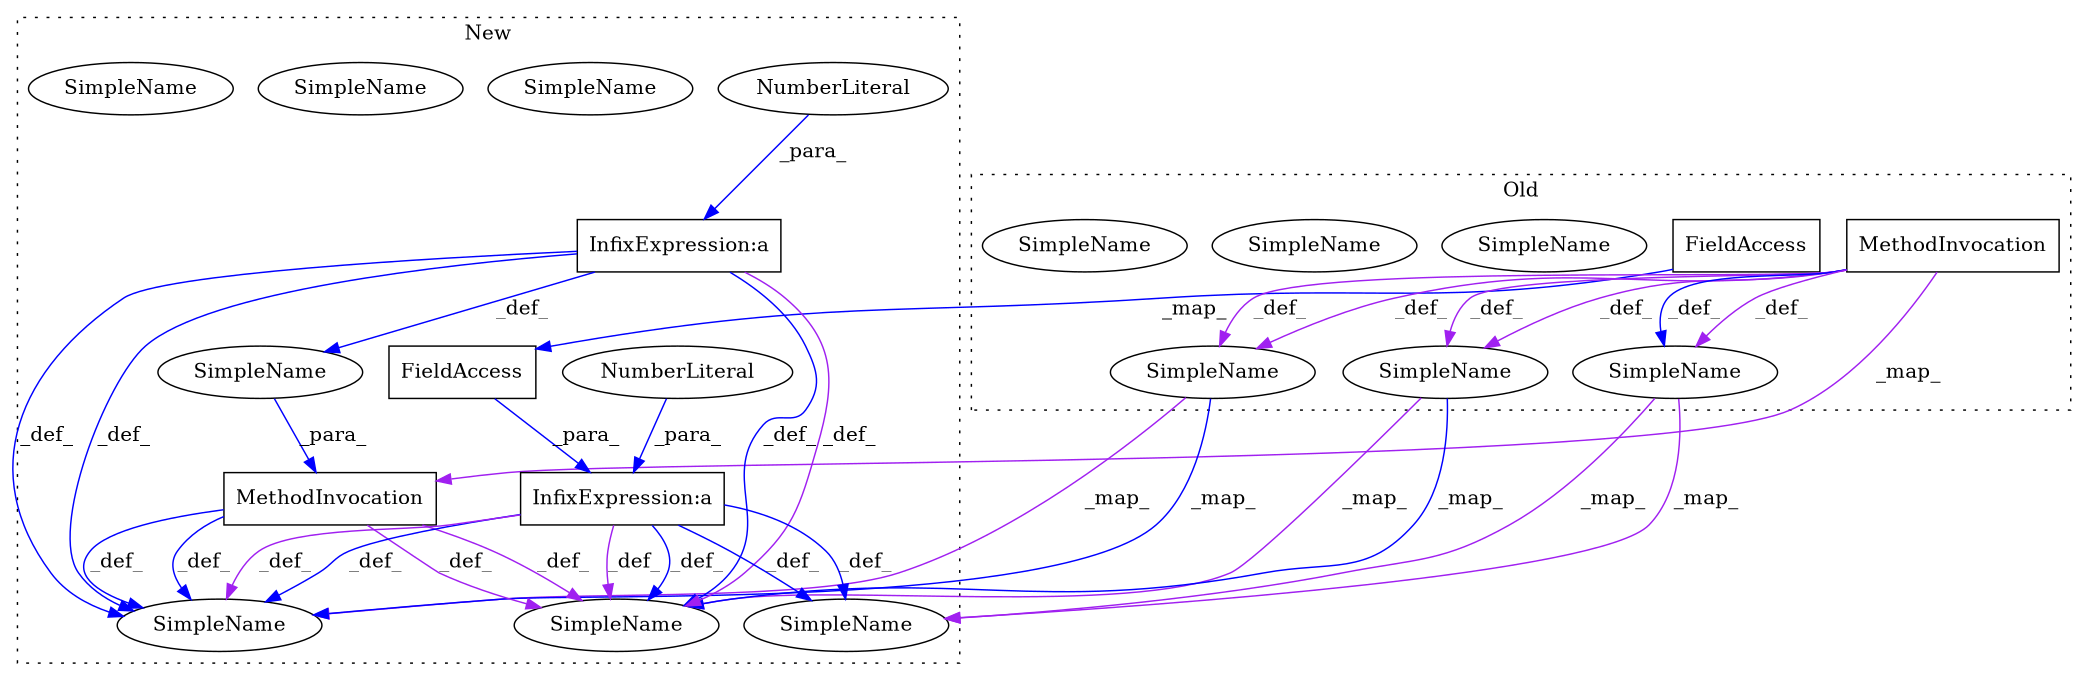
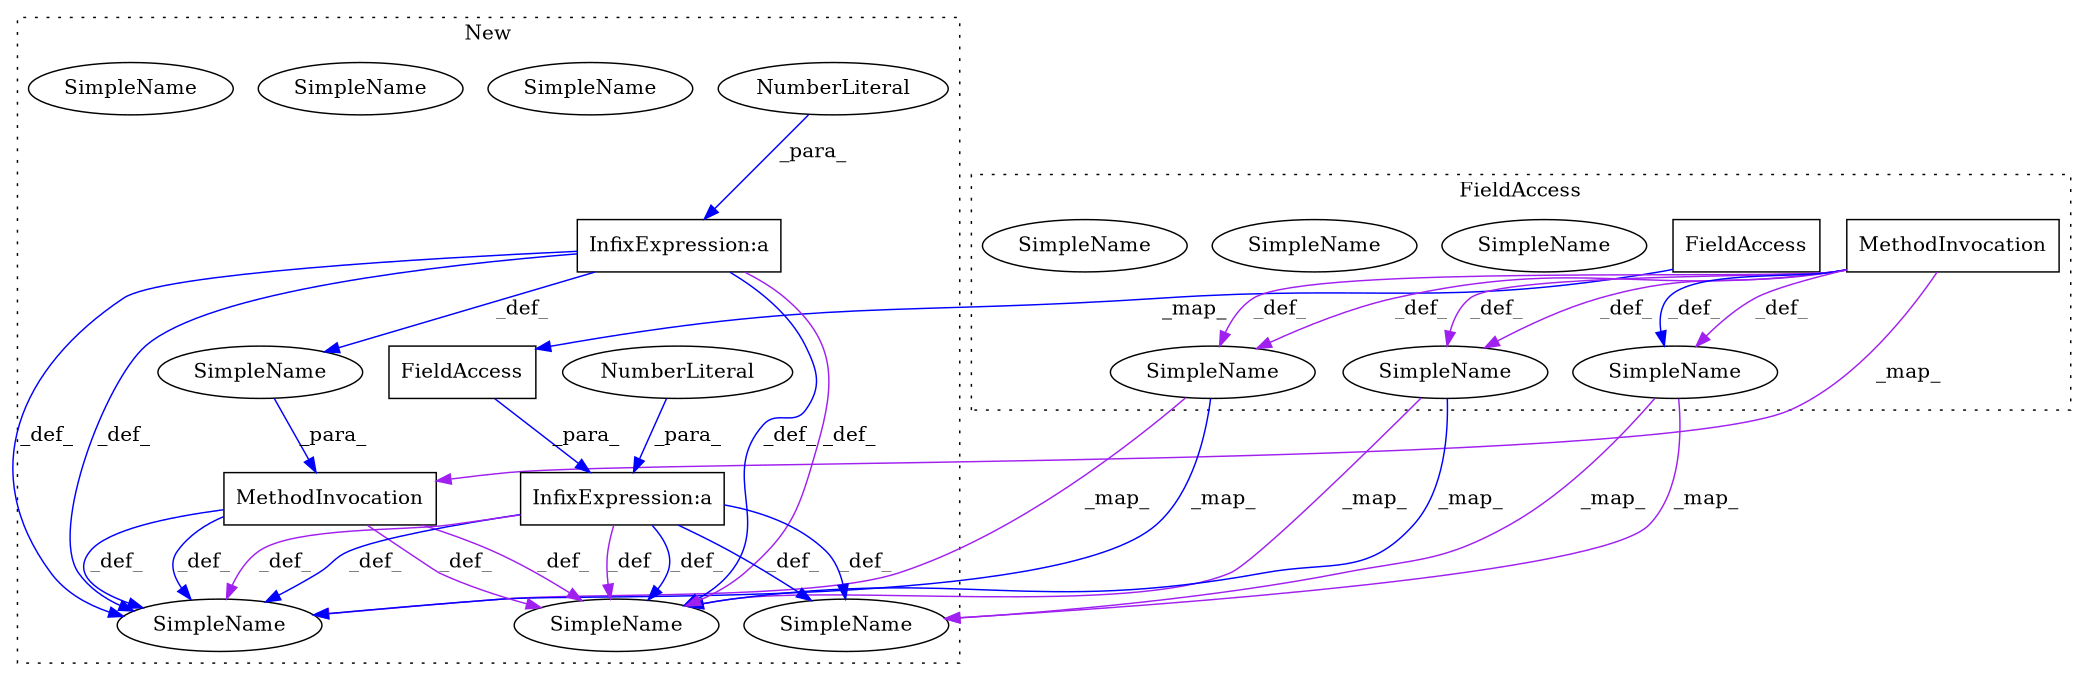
(1521, 191) -> (1521, 191)
